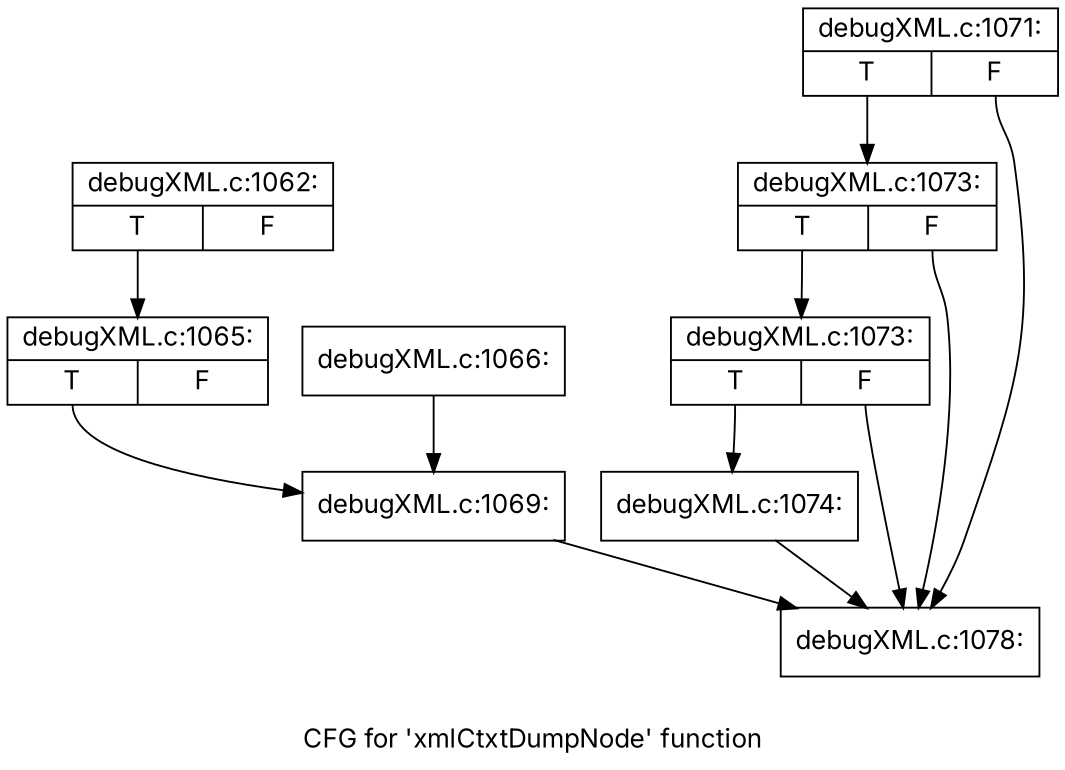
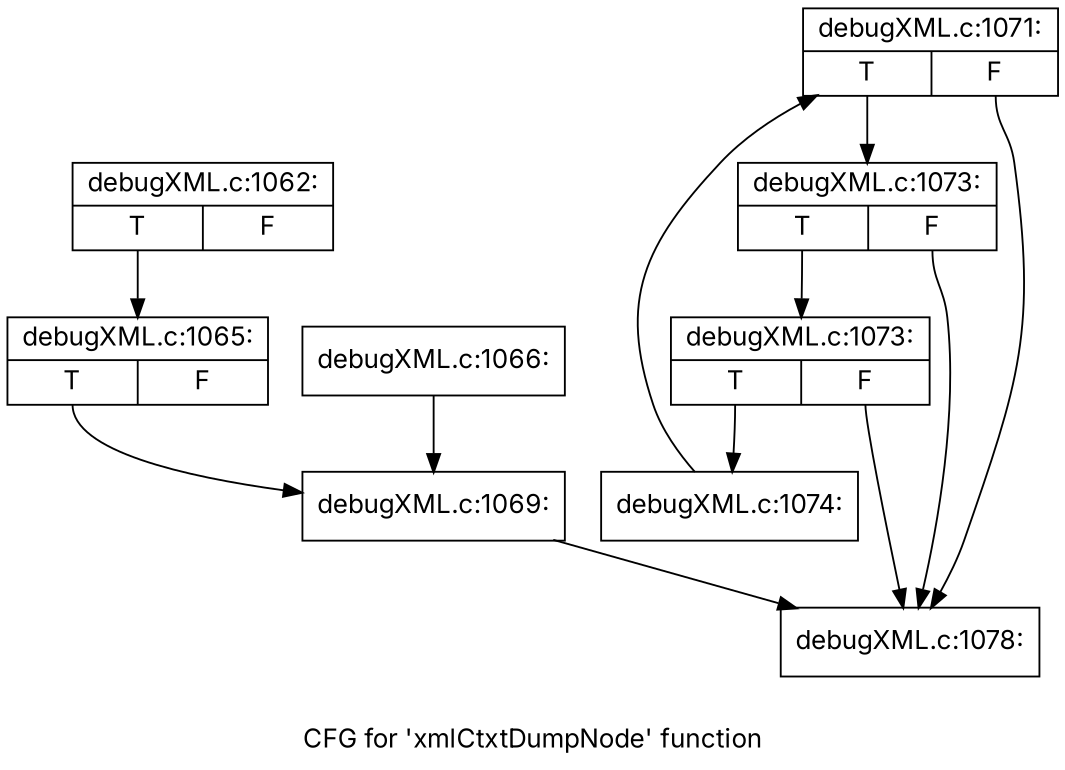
(814, 569) -> (649, 264)
